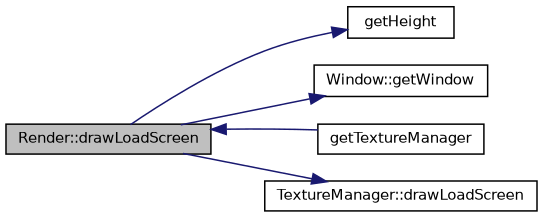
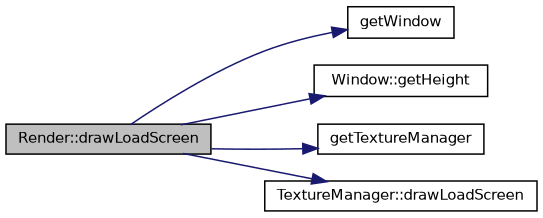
(401, 22) -> (401, 22)
(401, 81) -> (401, 81)
(272, 129) -> (257, 149)
